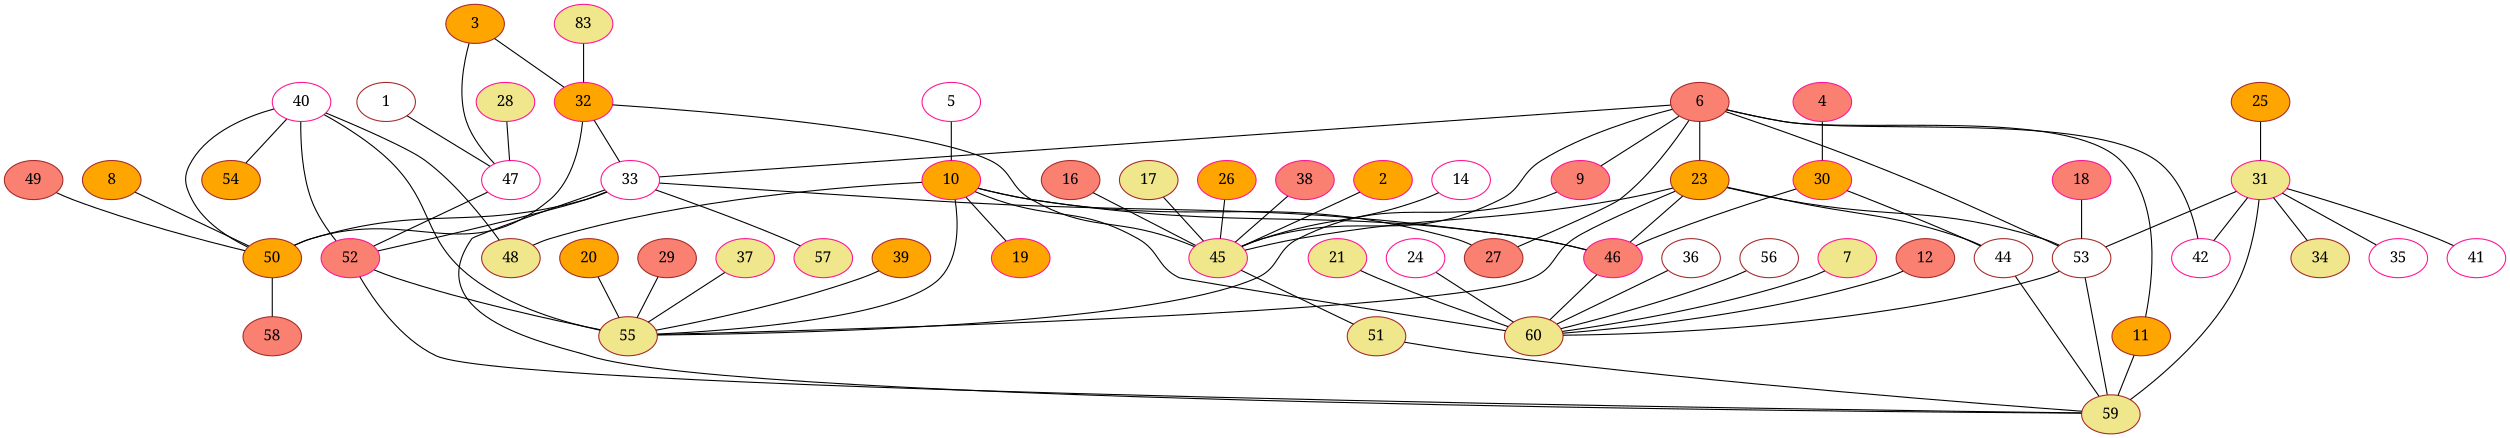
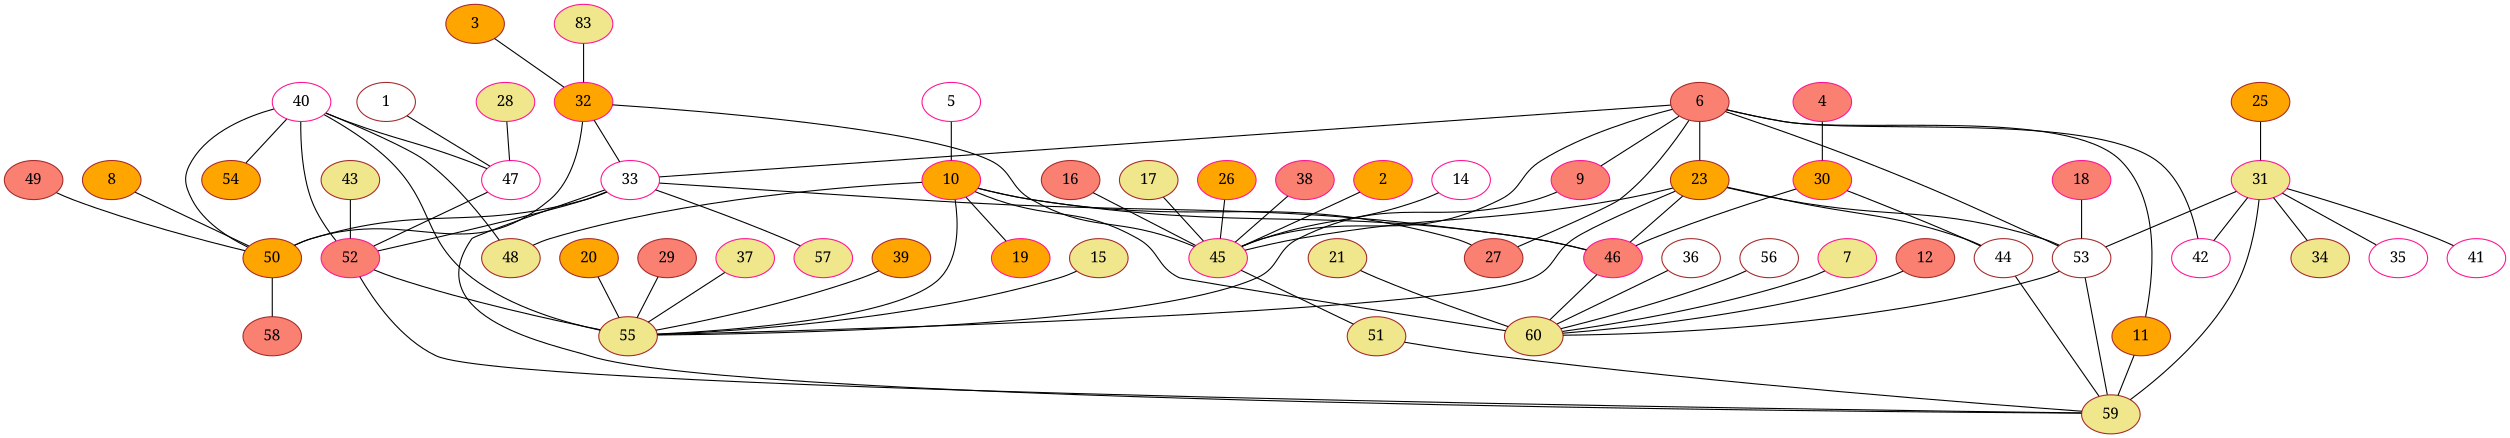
(463, 108) -> (407, 141)
none -> (350, 180)
none -> (1099, 258)
(1337, 258) -> (1337, 258)
(1416, 258) -> none
